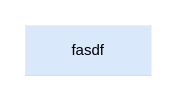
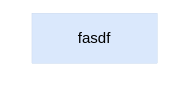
(88, 51) -> (94, 38)
